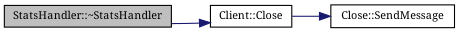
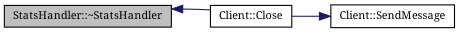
(393, 16) -> (393, 16)
(186, 23) -> (197, 9)
